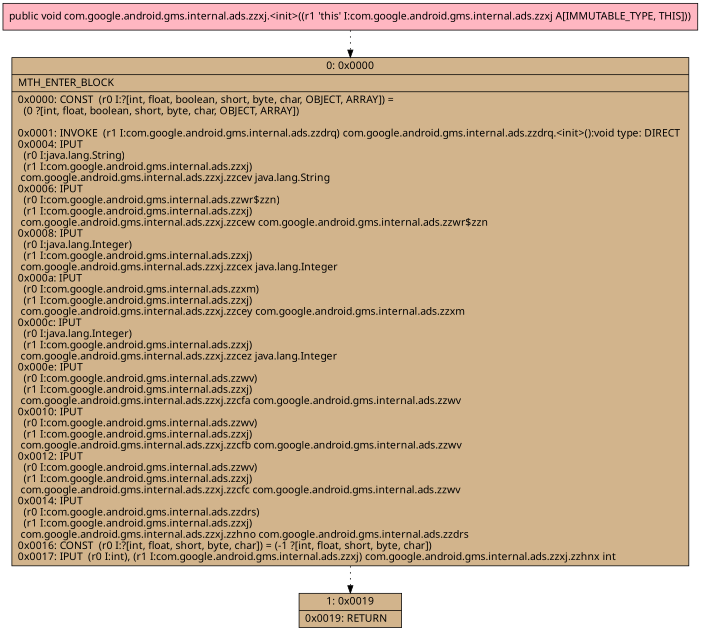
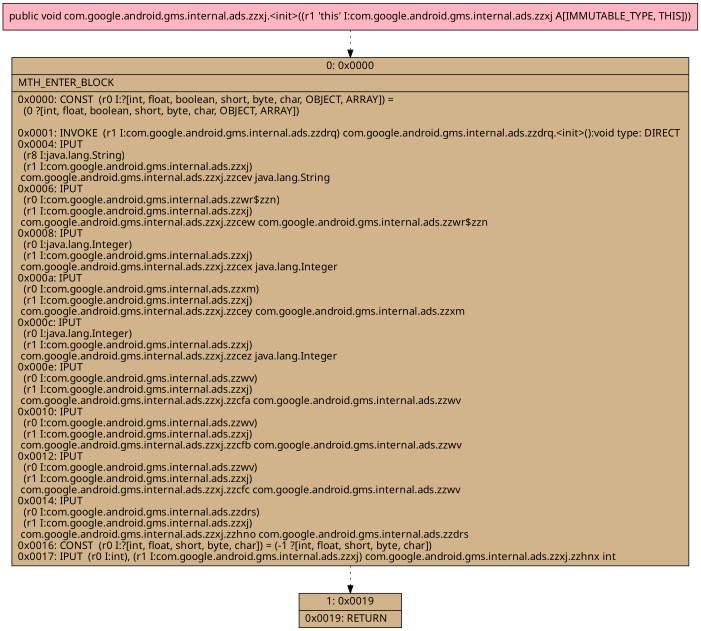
(72, 156) -> (72, 156)
